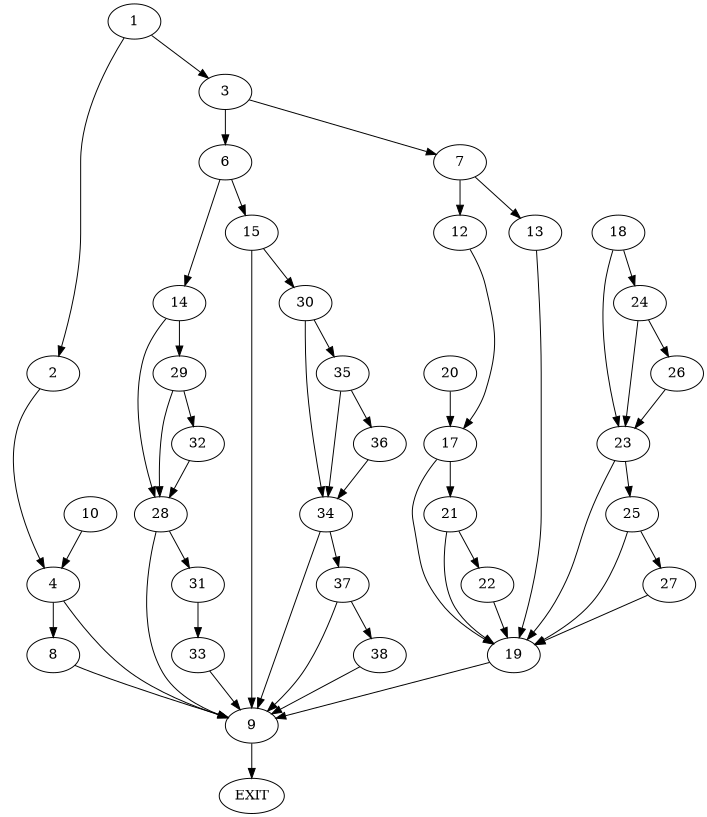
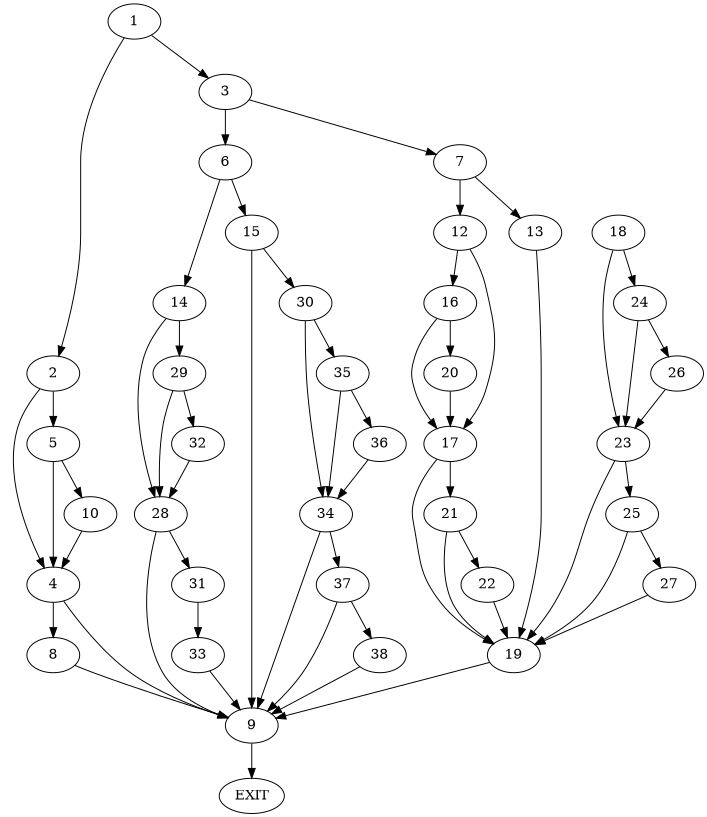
none -> (450, 303)
none -> (53, 444)
